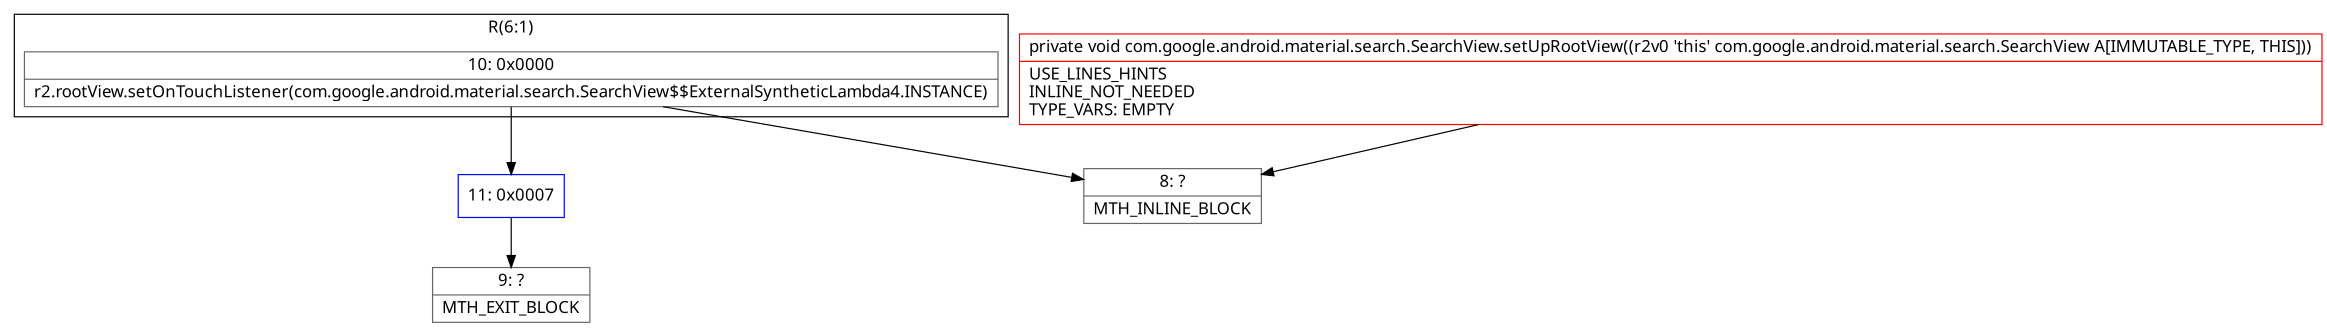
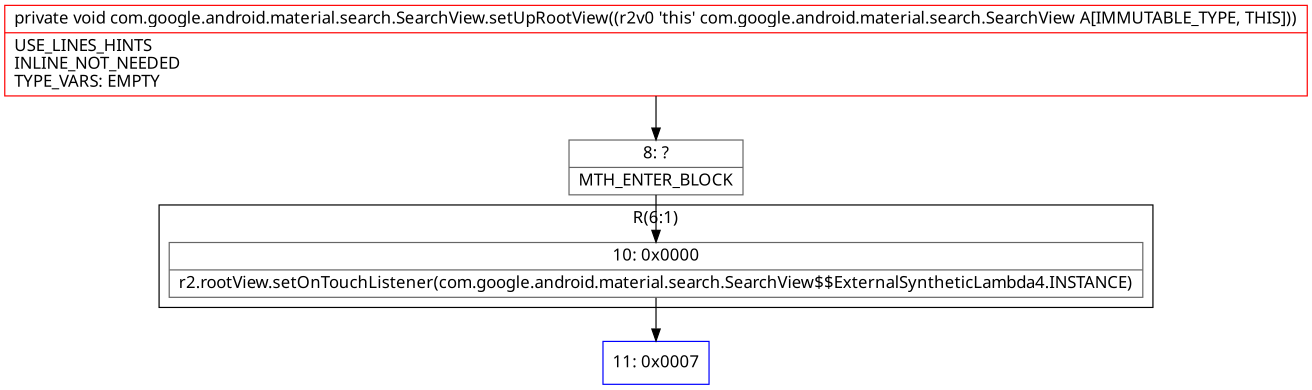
(867, 142) -> (656, 212)
(1173, 209) -> (656, 181)
(511, 295) -> none
